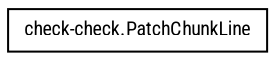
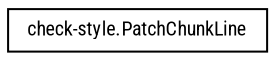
(138, 30) -> (138, 30)
